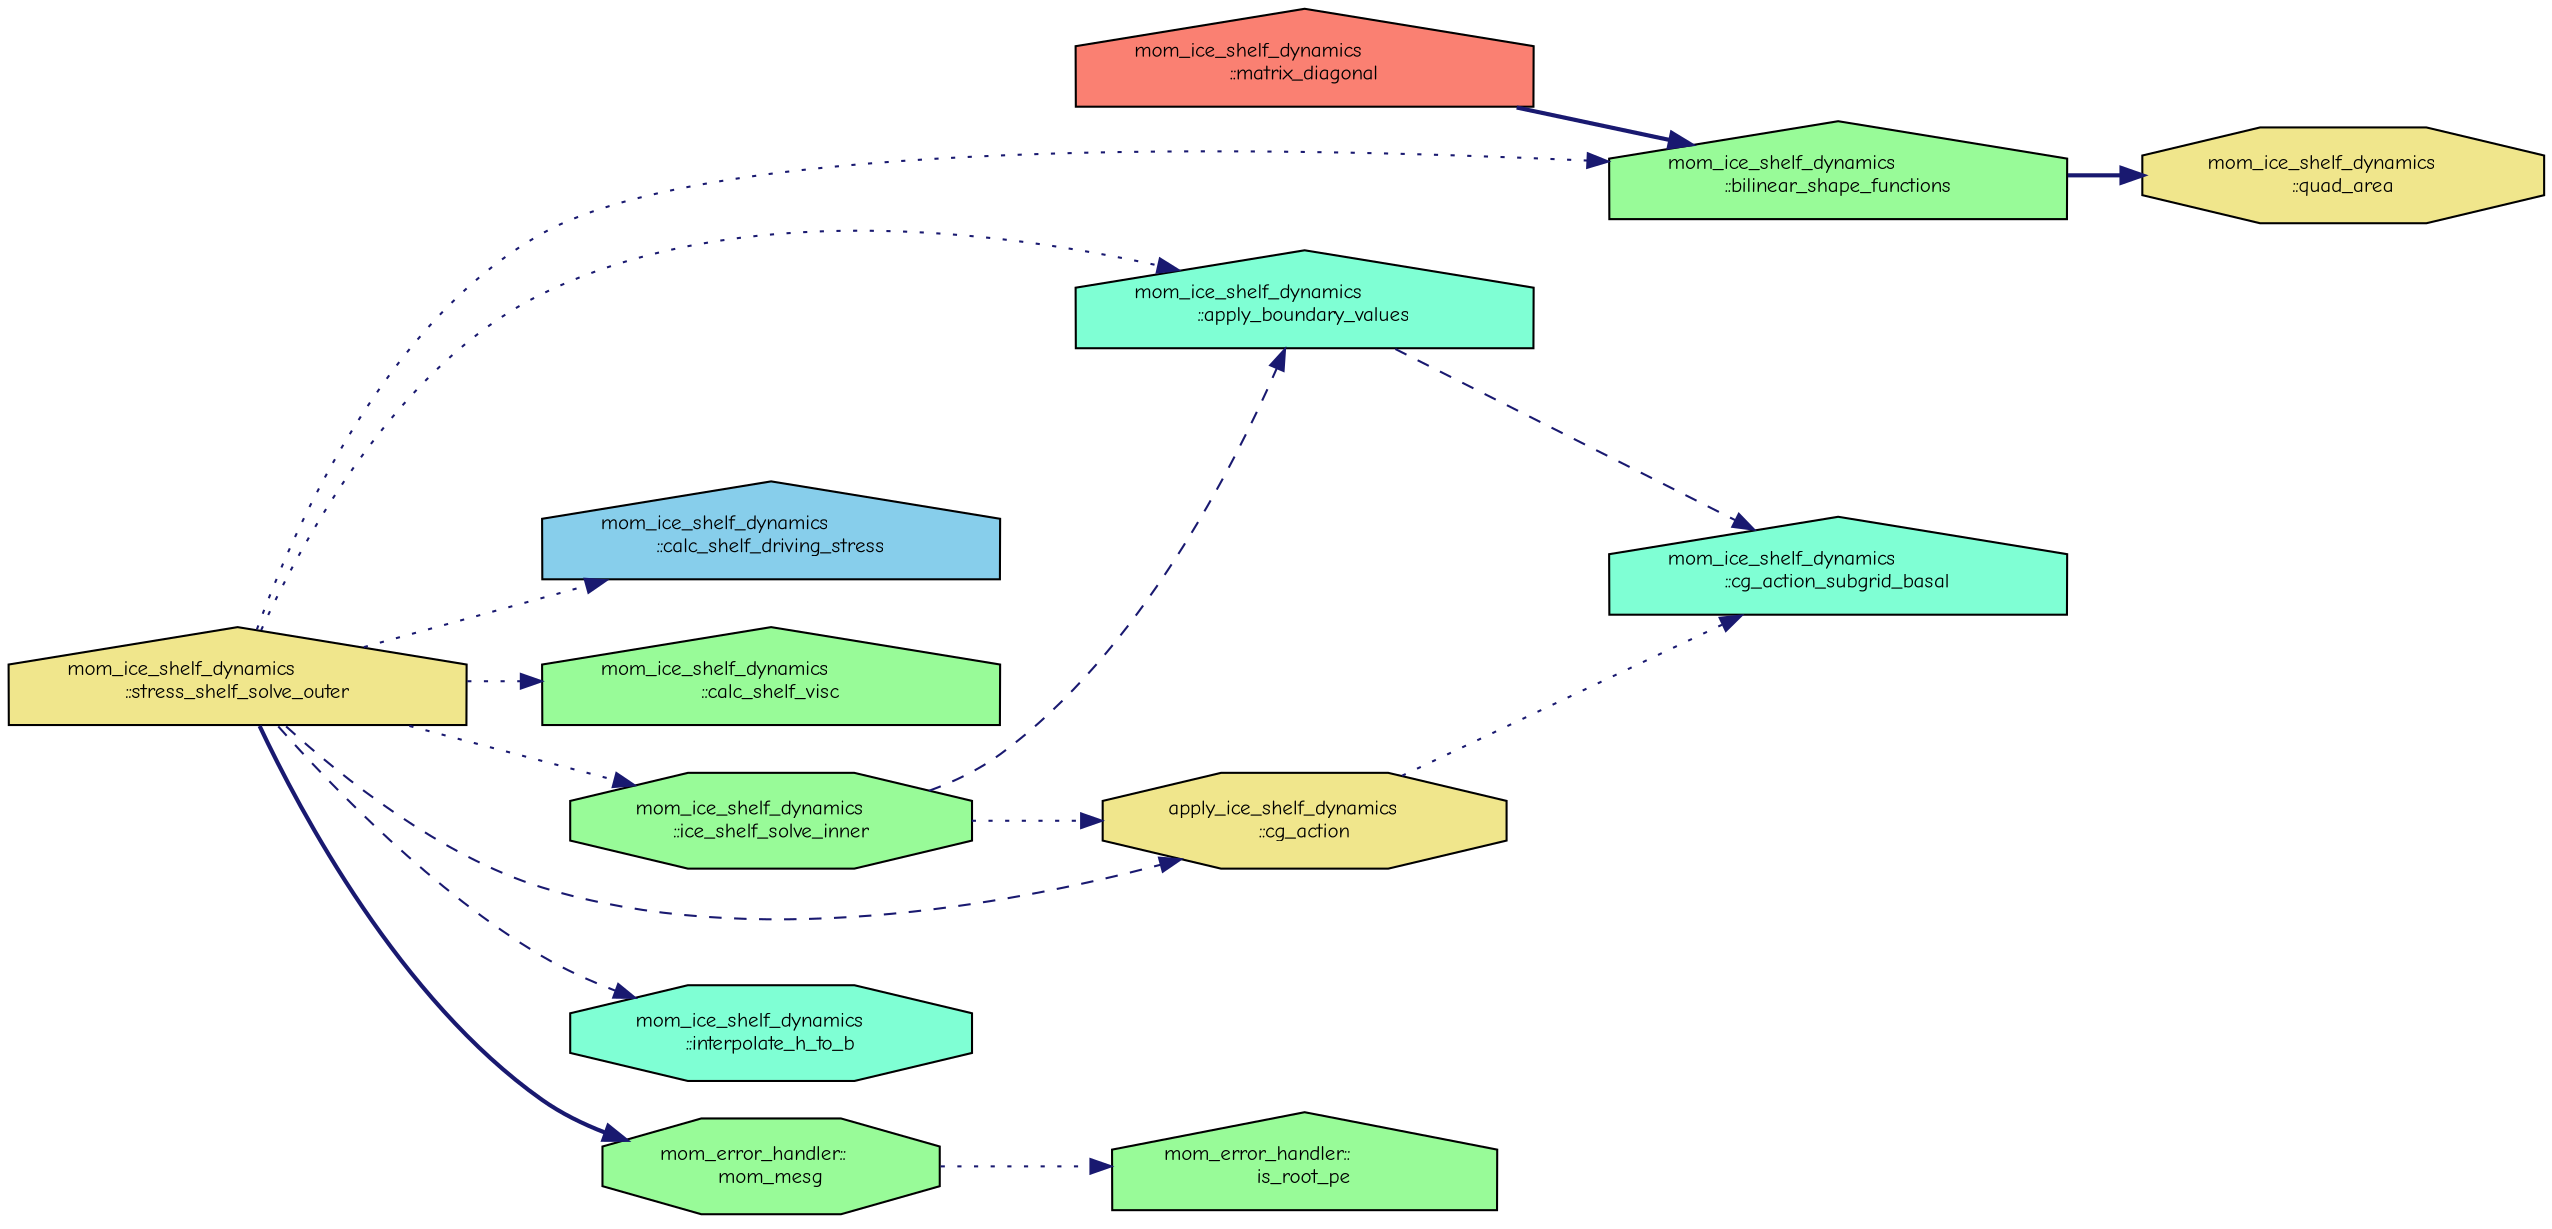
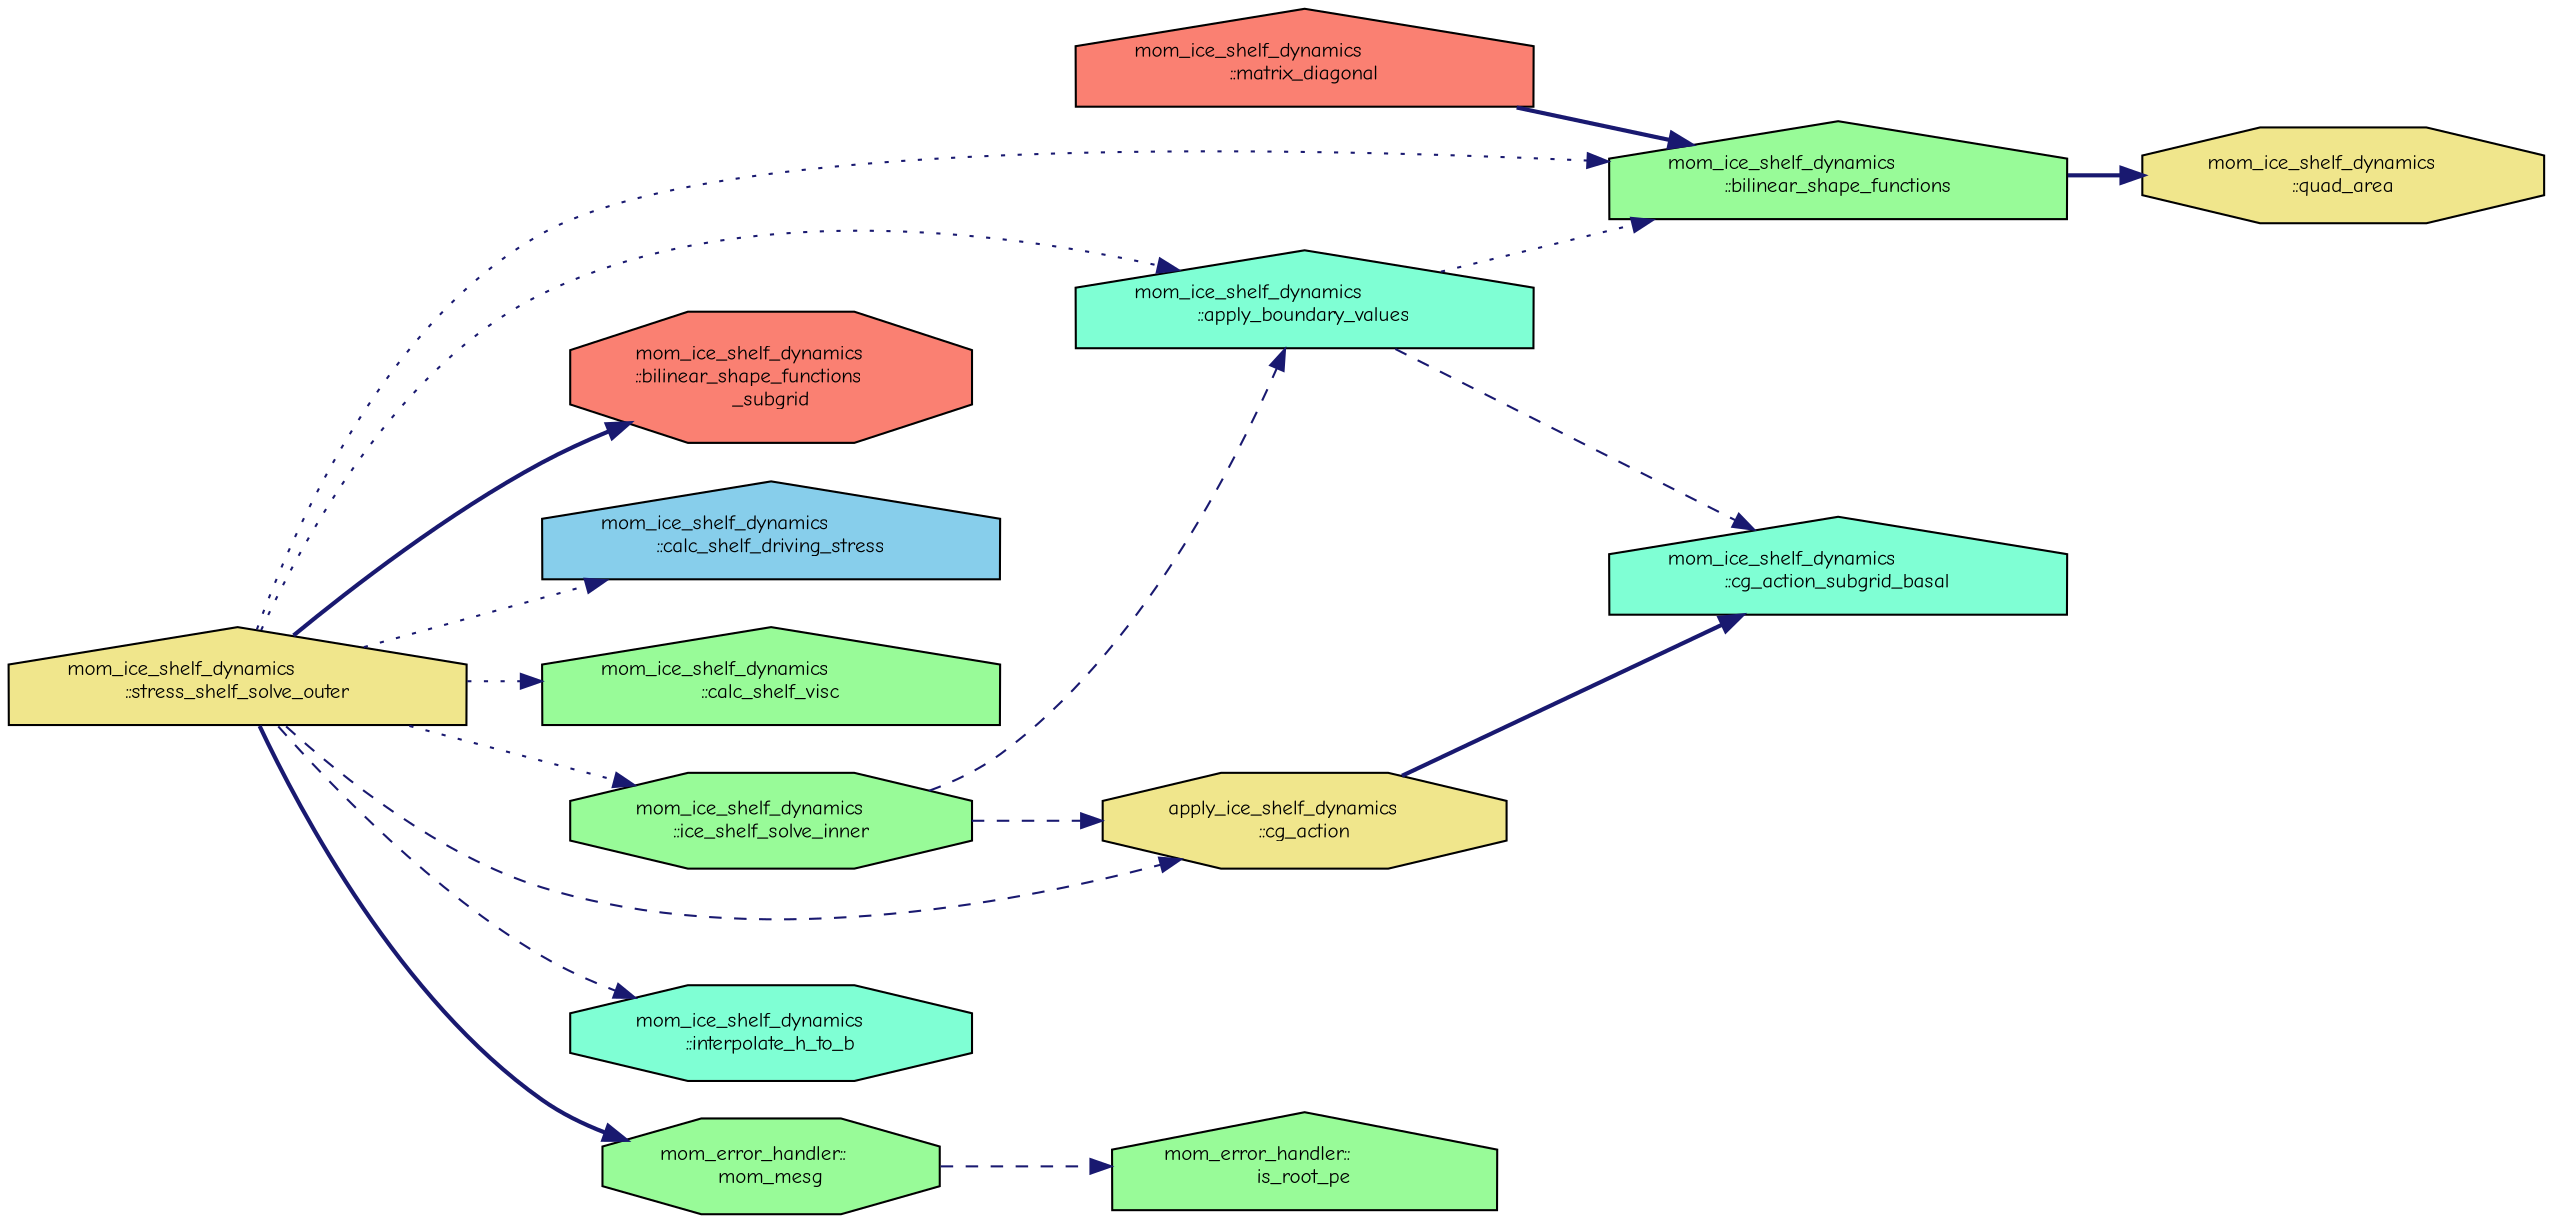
none -> (1537, 248)
none -> (771, 377)
(1562, 700) -> (1562, 700)
(1026, 821) -> (1026, 821)
(1015, 1166) -> (1015, 1166)
